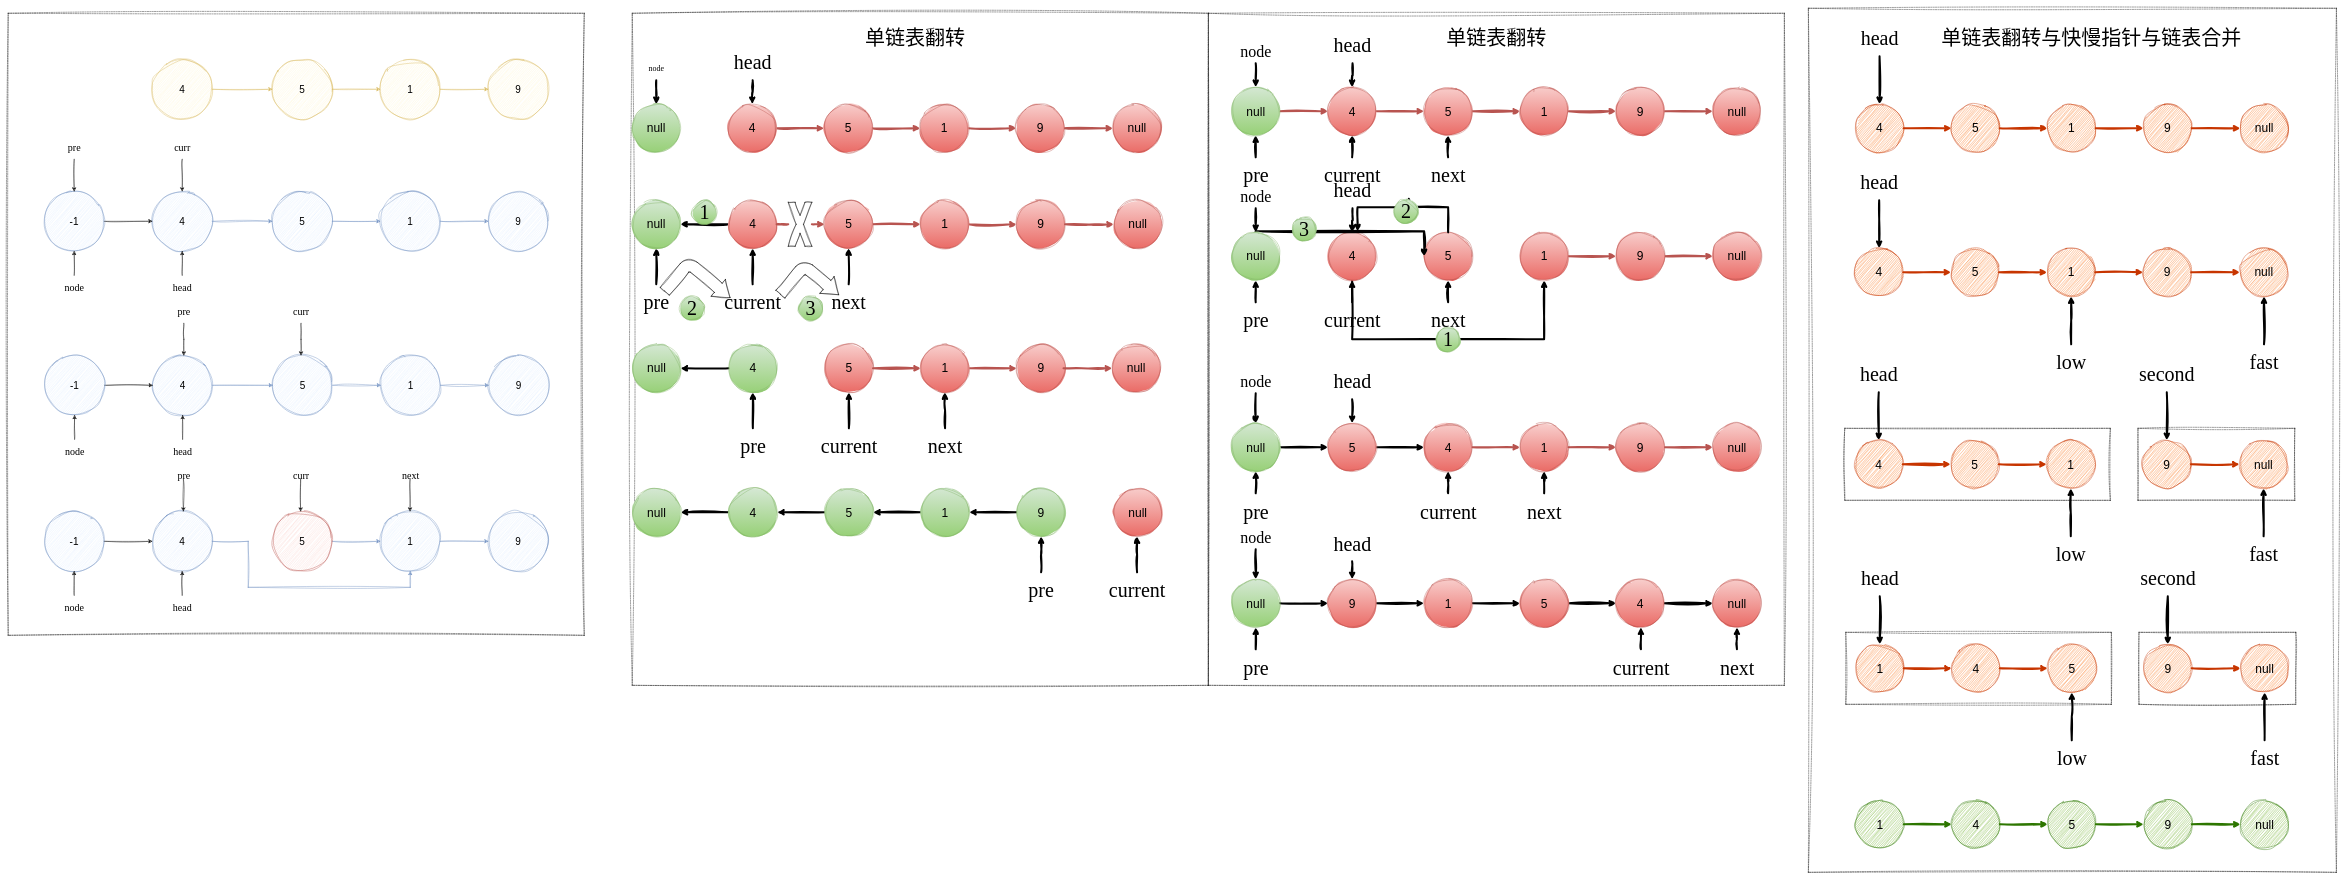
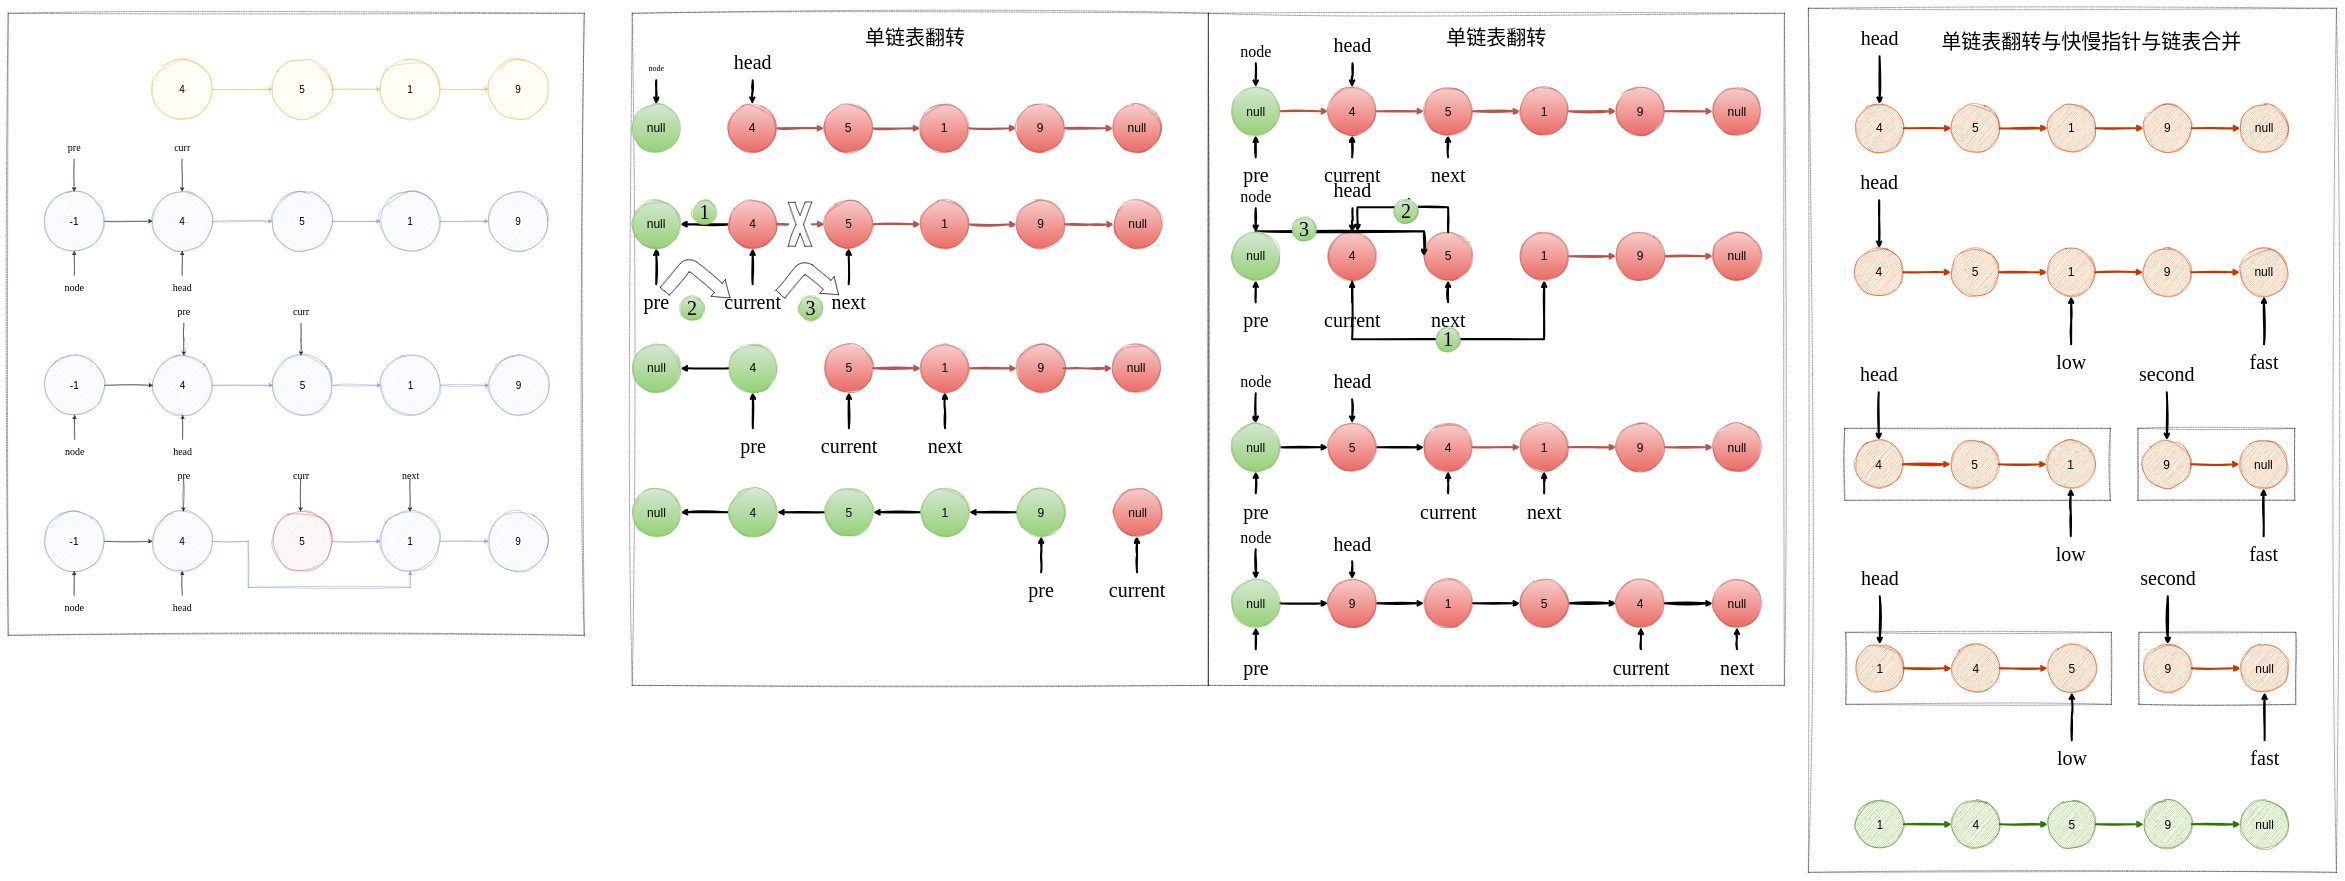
(2091, 38) -> (2091, 42)
